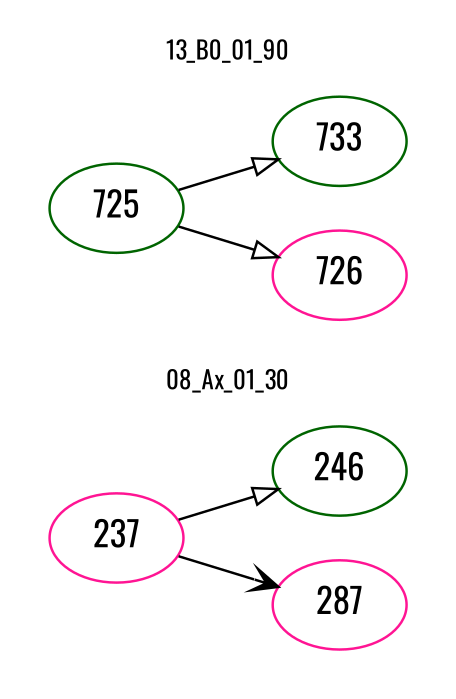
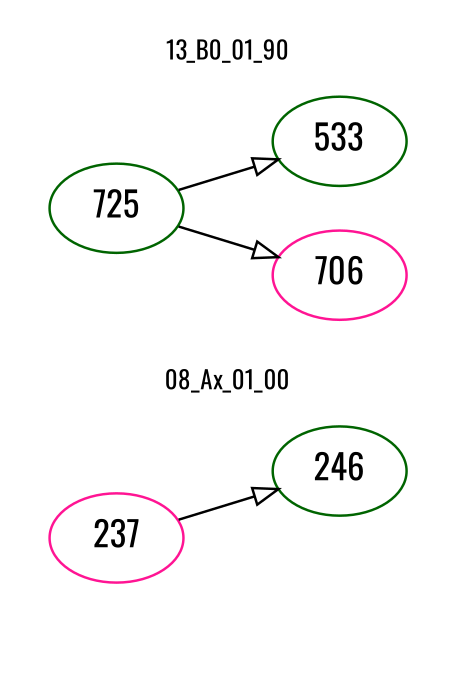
(340, 141) -> (340, 141)
(340, 275) -> (340, 275)
(228, 383) -> (228, 383)
(340, 605) -> none
